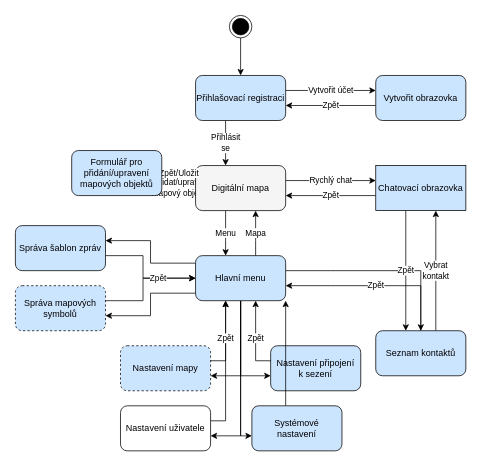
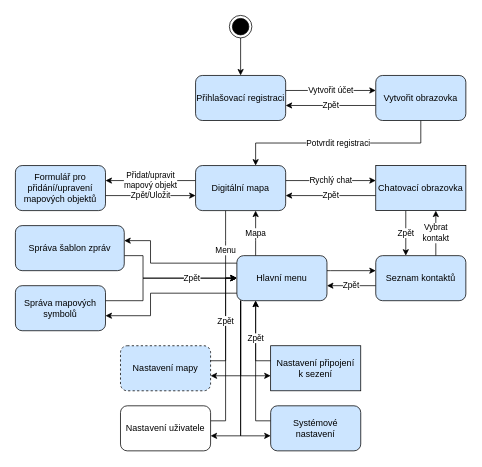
(225, 140) -> none
none -> (338, 143)
(117, 173) -> (60, 188)
(240, 188) -> (240, 188)
(60, 248) -> (70, 248)
(240, 278) -> (282, 278)
(60, 308) -> (60, 308)
(420, 353) -> (420, 278)
(315, 368) -> (315, 368)
(297, 428) -> (315, 428)
